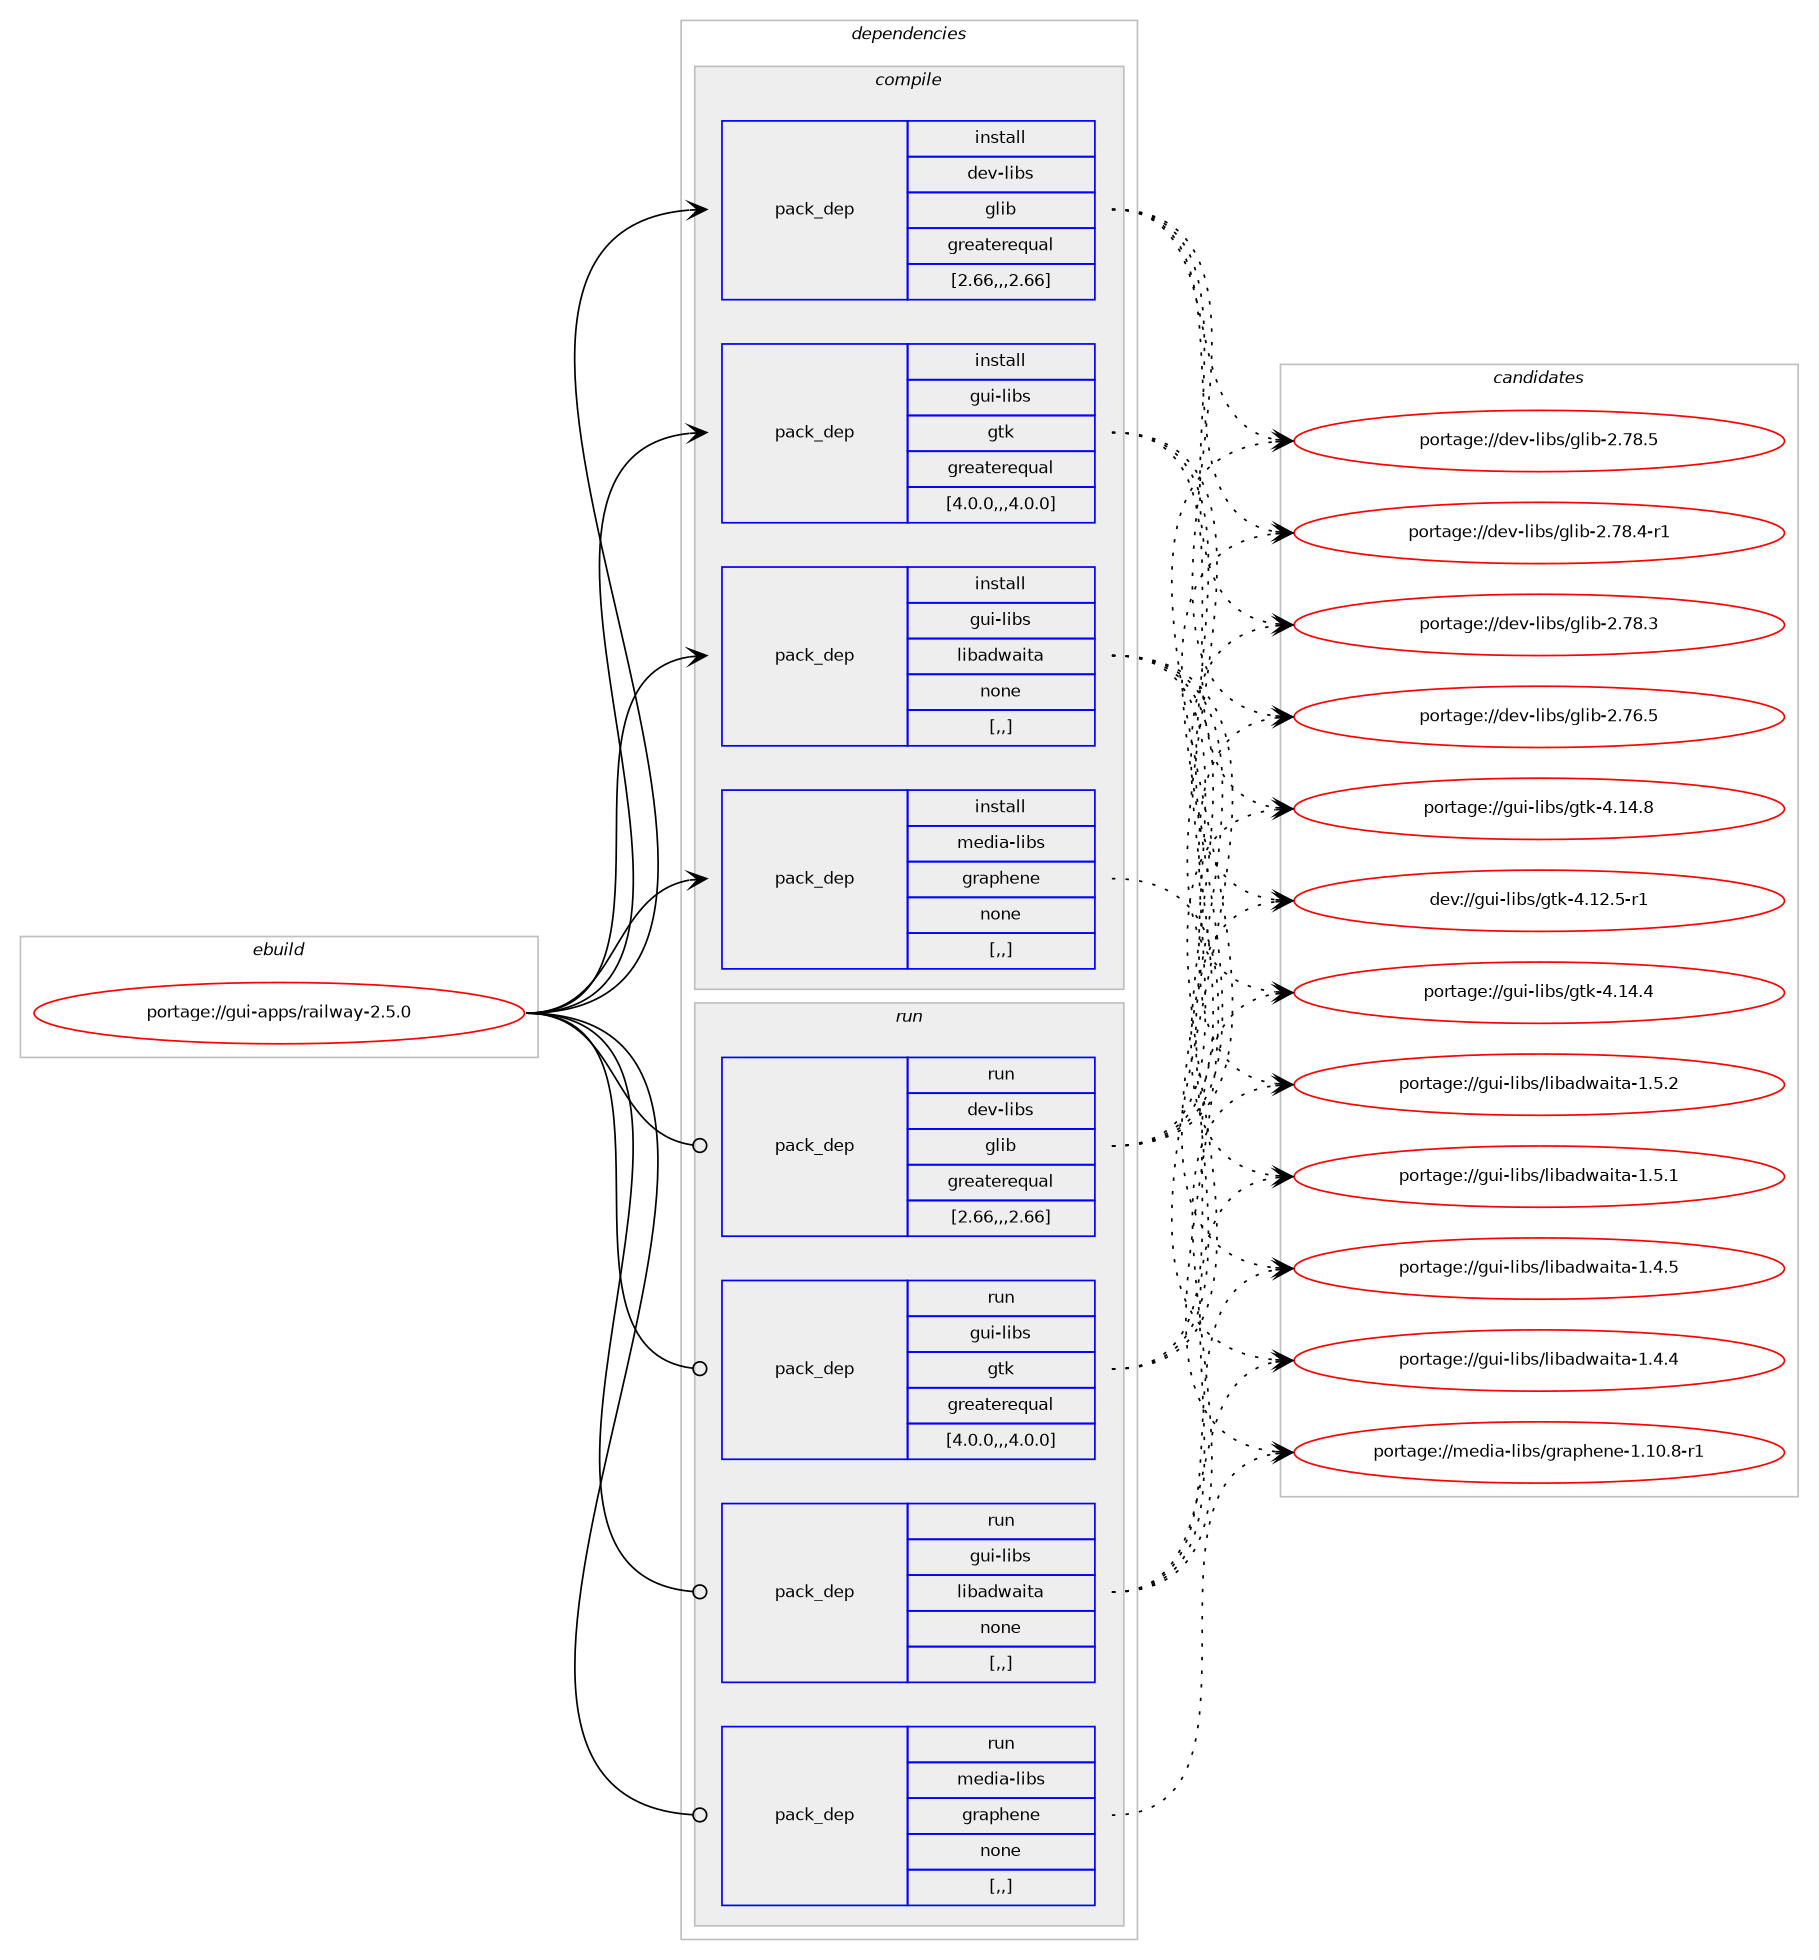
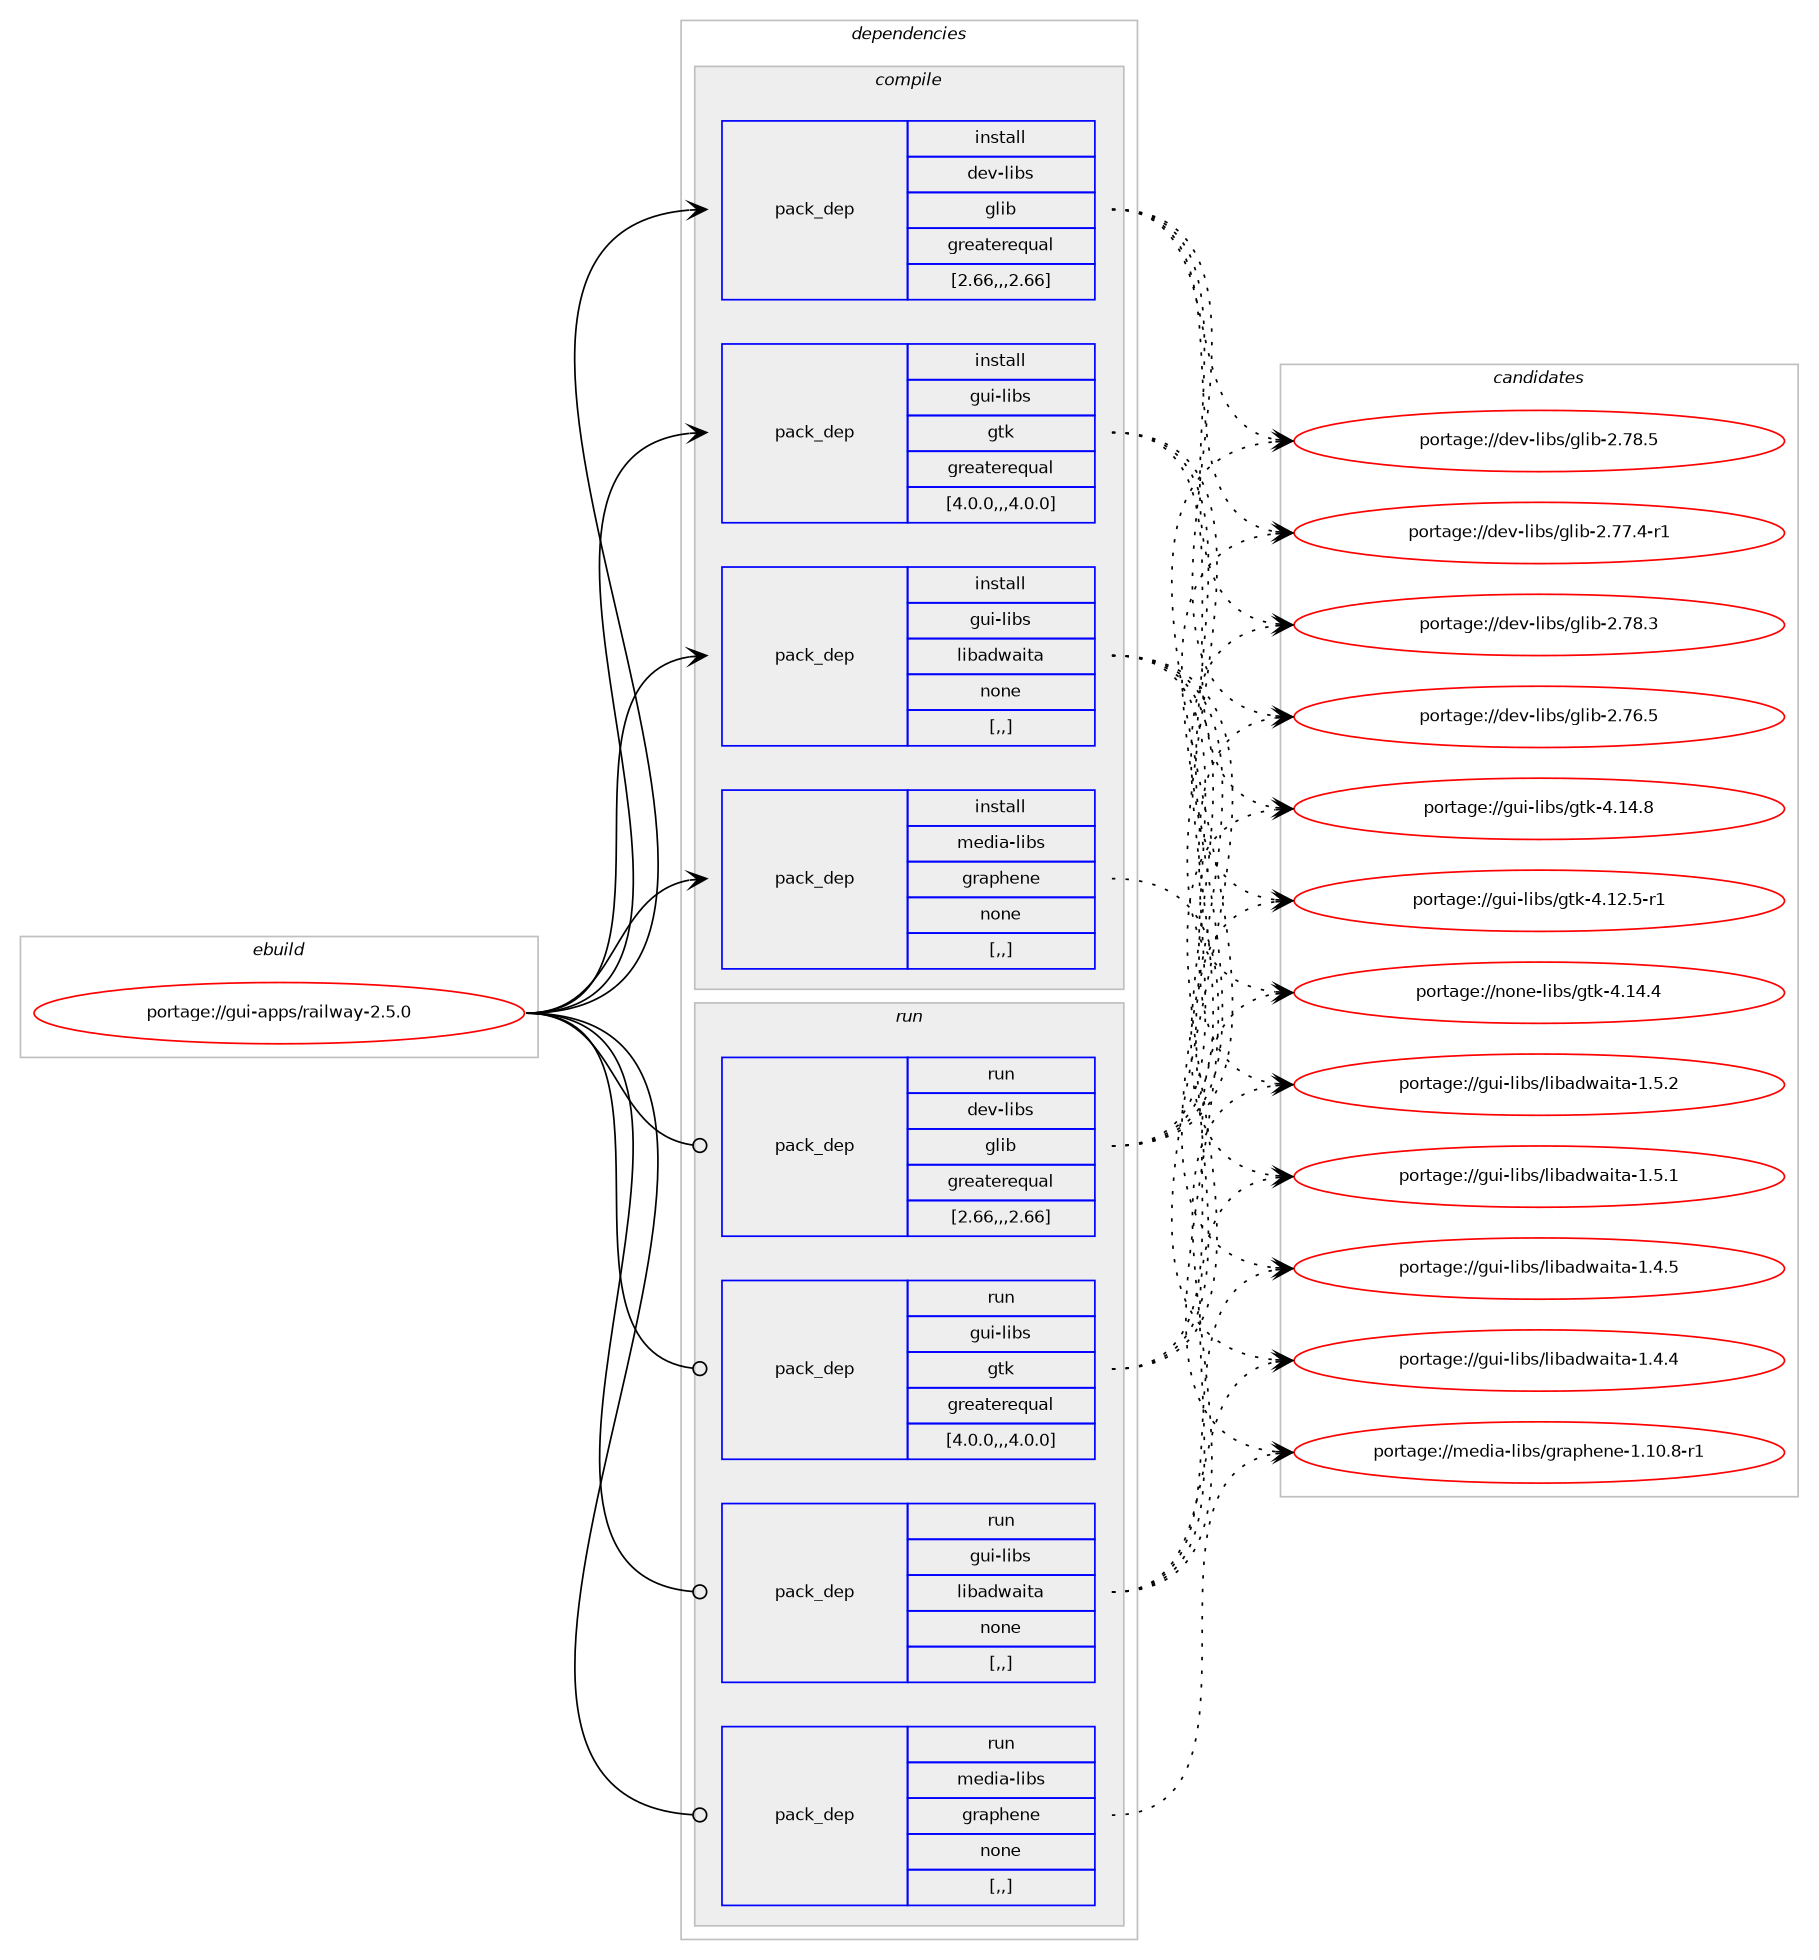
(1539, 533) -> (1539, 533)
(1539, 901) -> (1539, 901)
(1539, 993) -> (1539, 993)
